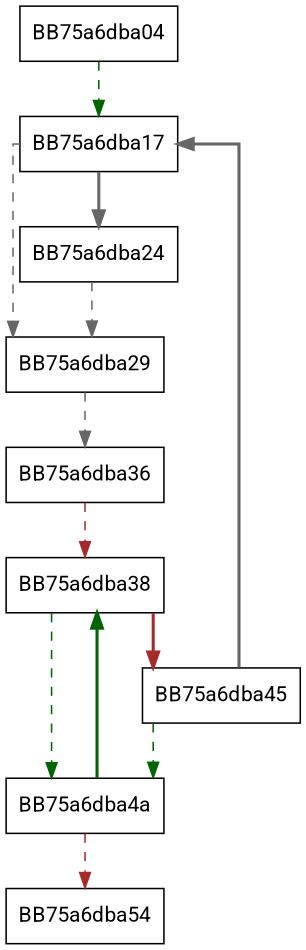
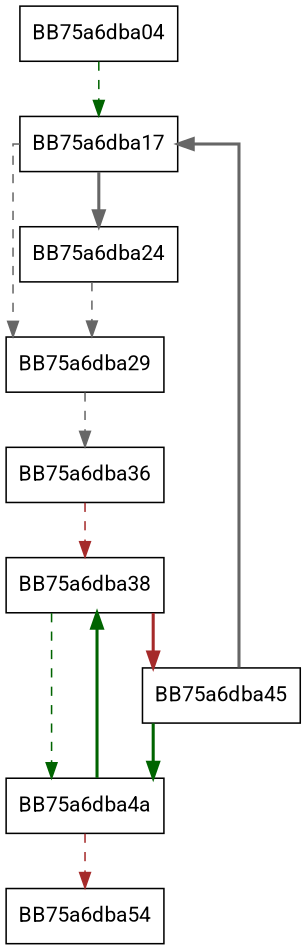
(153, 743) -> (153, 743)
